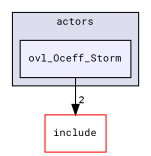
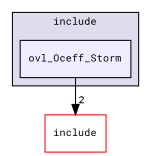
(76, 22) -> (76, 22)
